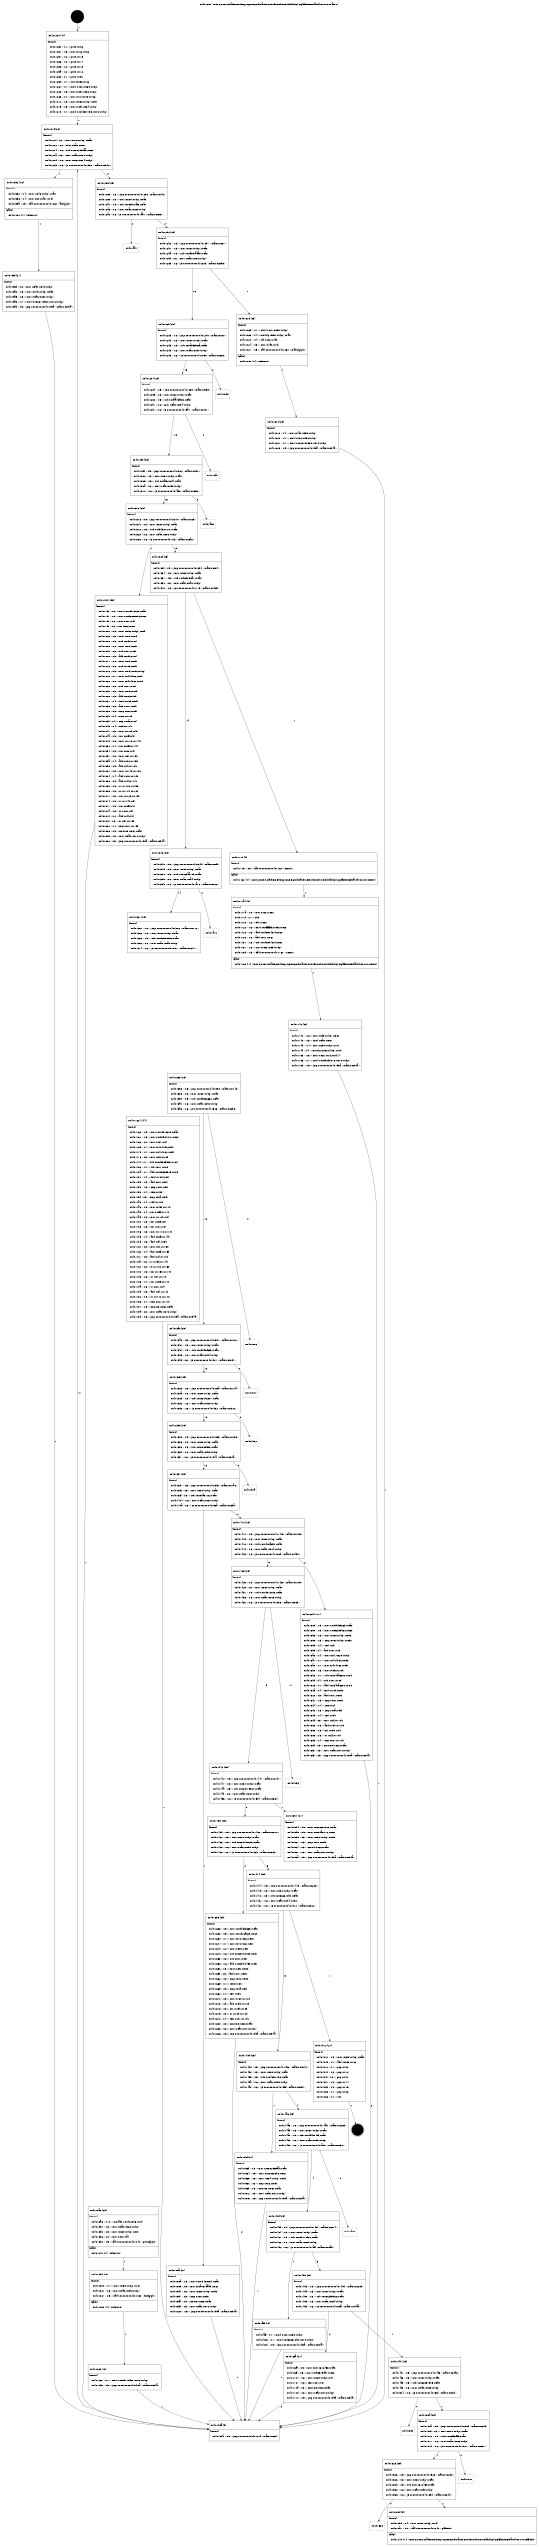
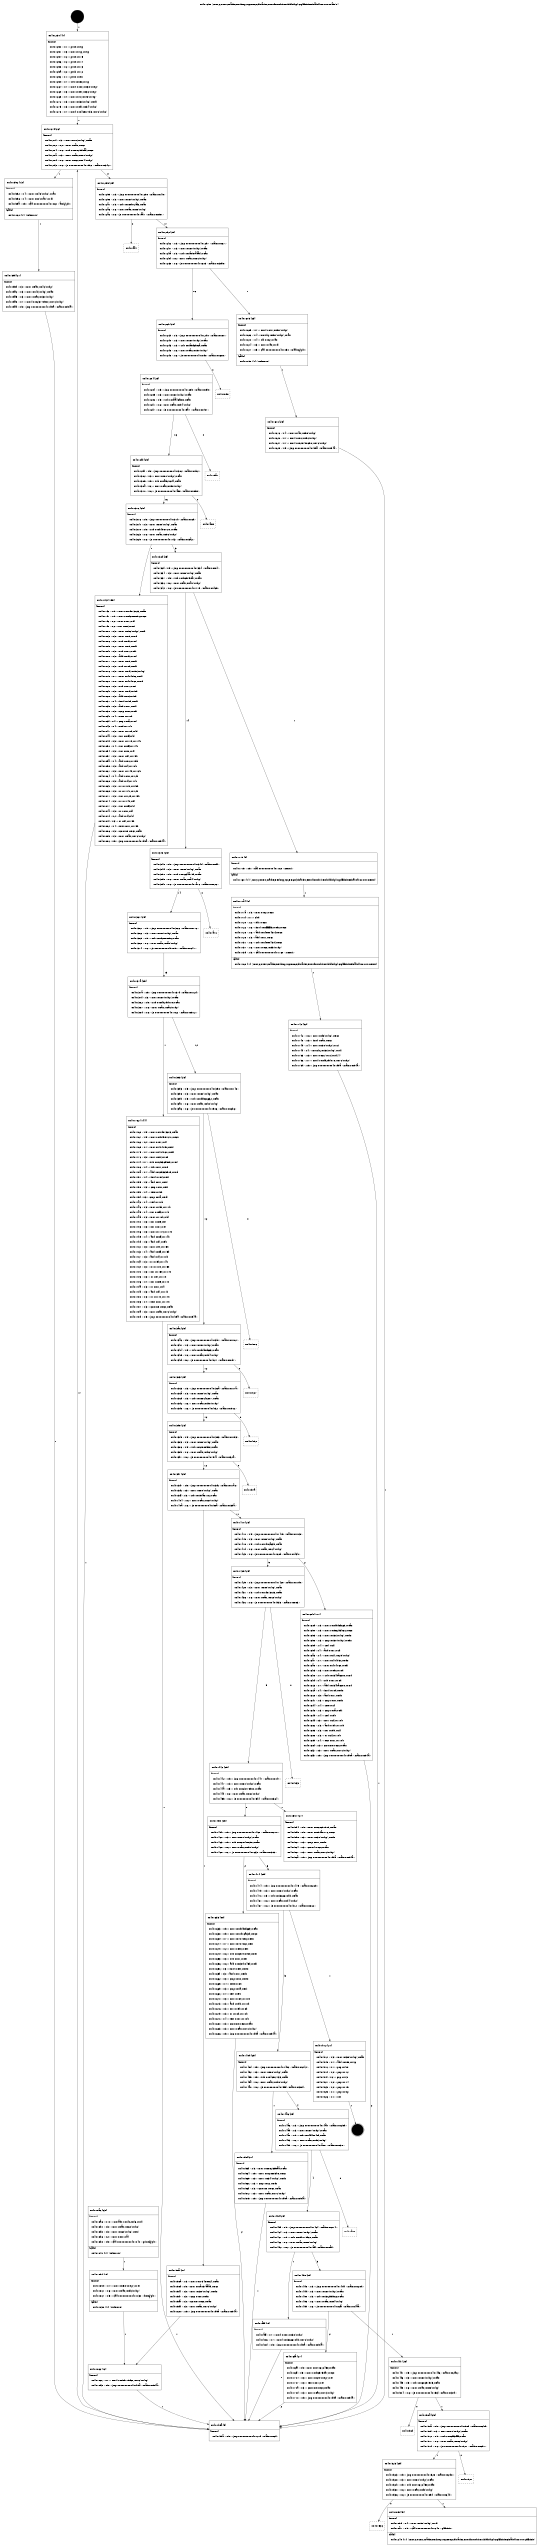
(185, 366) -> none
(176, 548) -> (176, 548)
none -> (164, 997)
(226, 2368) -> (159, 2340)
